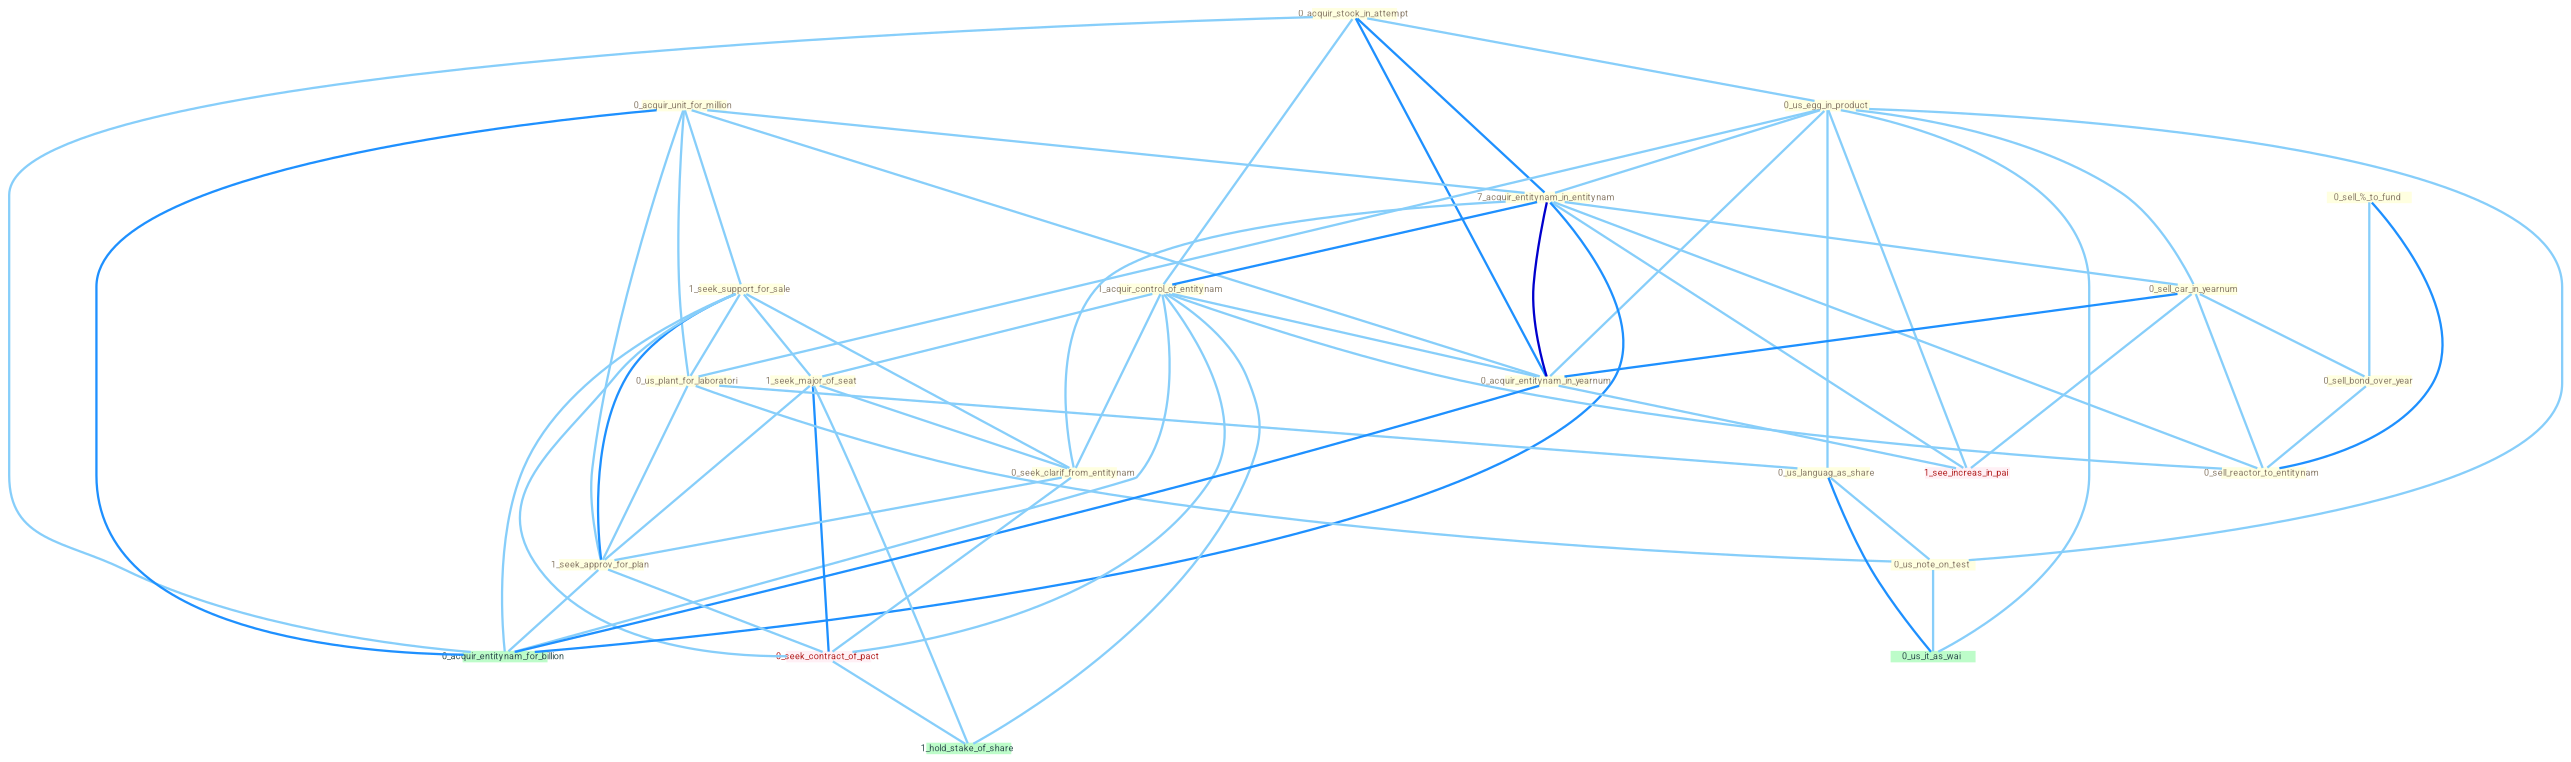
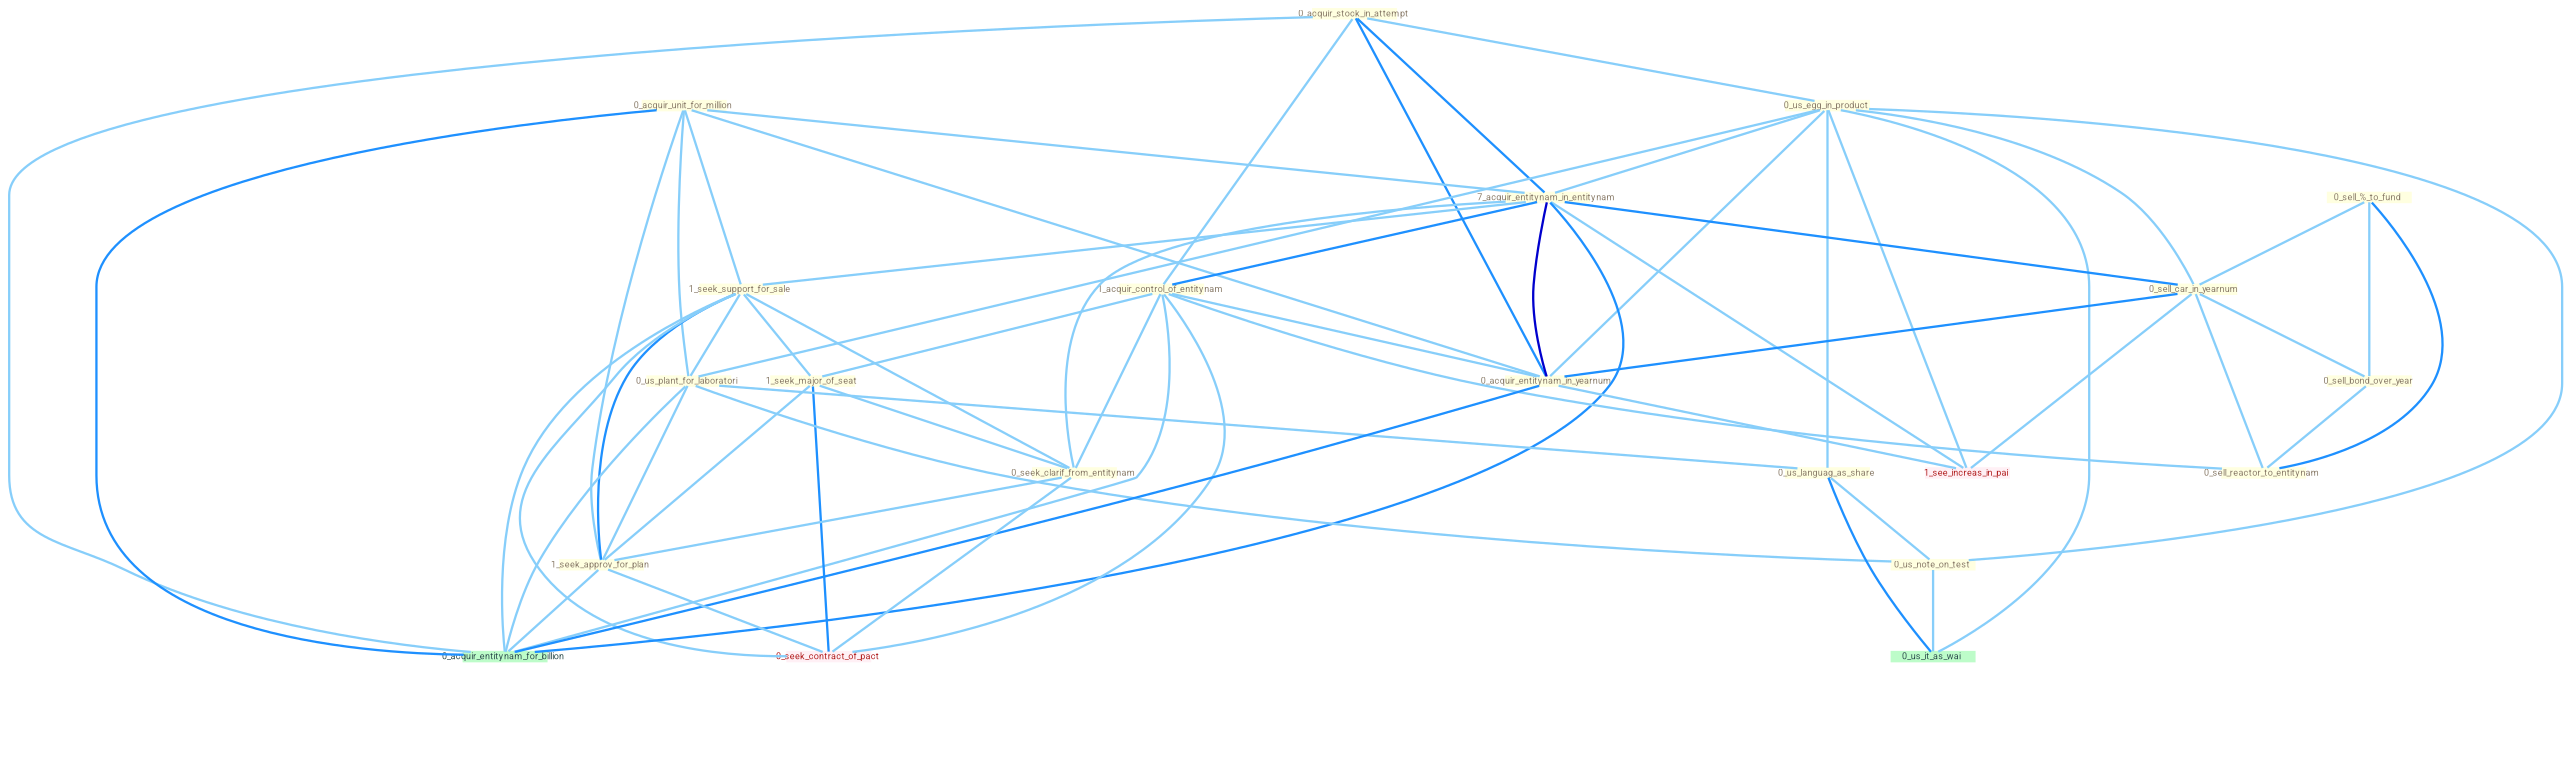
(1856, 241) -> (1856, 241)
none -> (2282, 243)
(1941, 348) -> (1087, 250)
none -> (576, 507)
(969, 748) -> none
